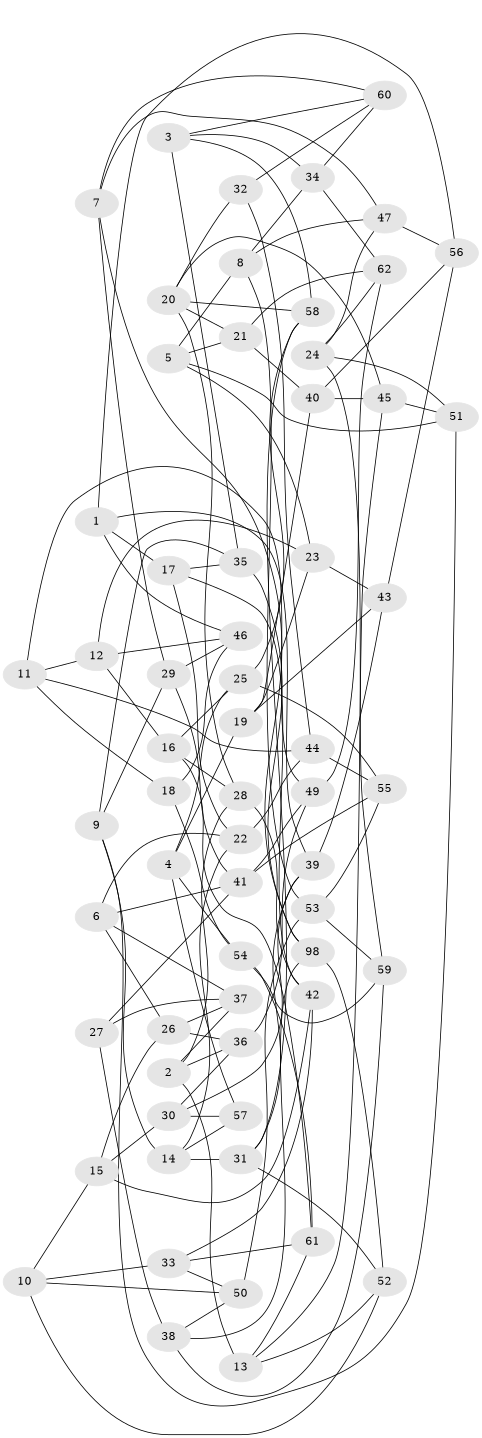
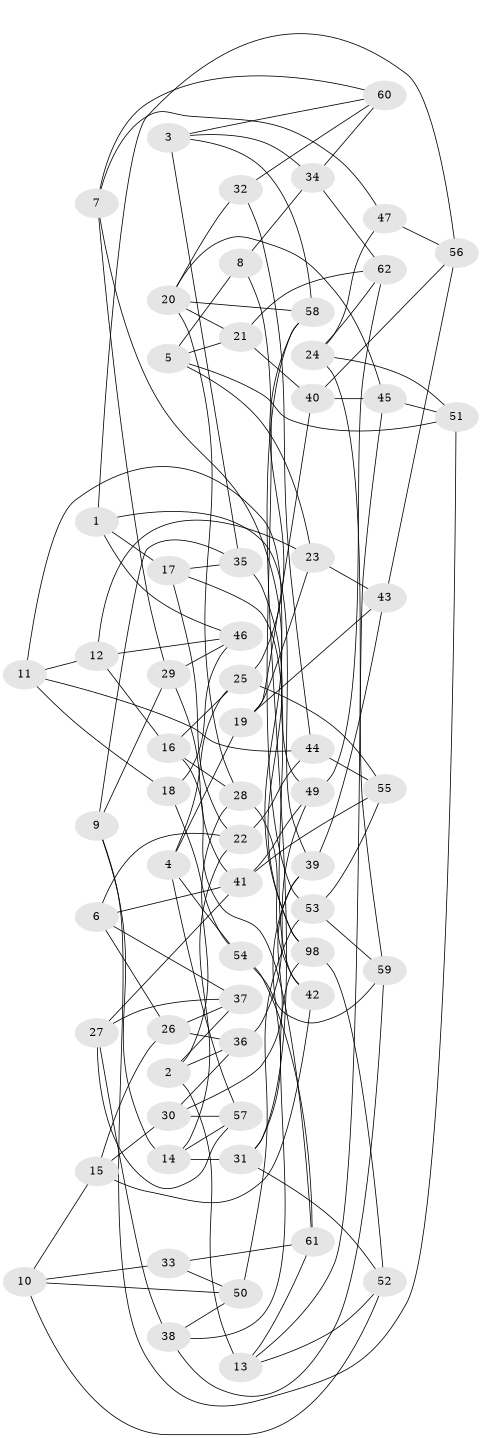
(307, 229) -> none
(289, 1156) -> none
none -> (134, 1169)
